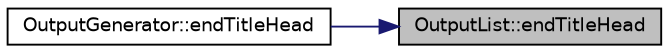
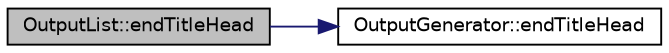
(355, 27) -> (294, 27)
